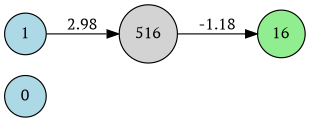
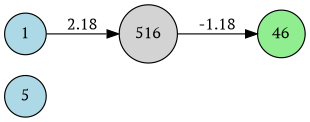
(83, 25) -> (83, 25)
(281, 34) -> (281, 34)
(25, 96) -> (25, 96)
